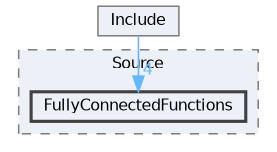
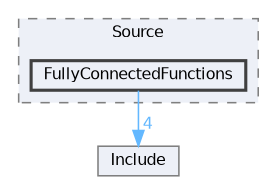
(138, 60) -> (138, 113)
